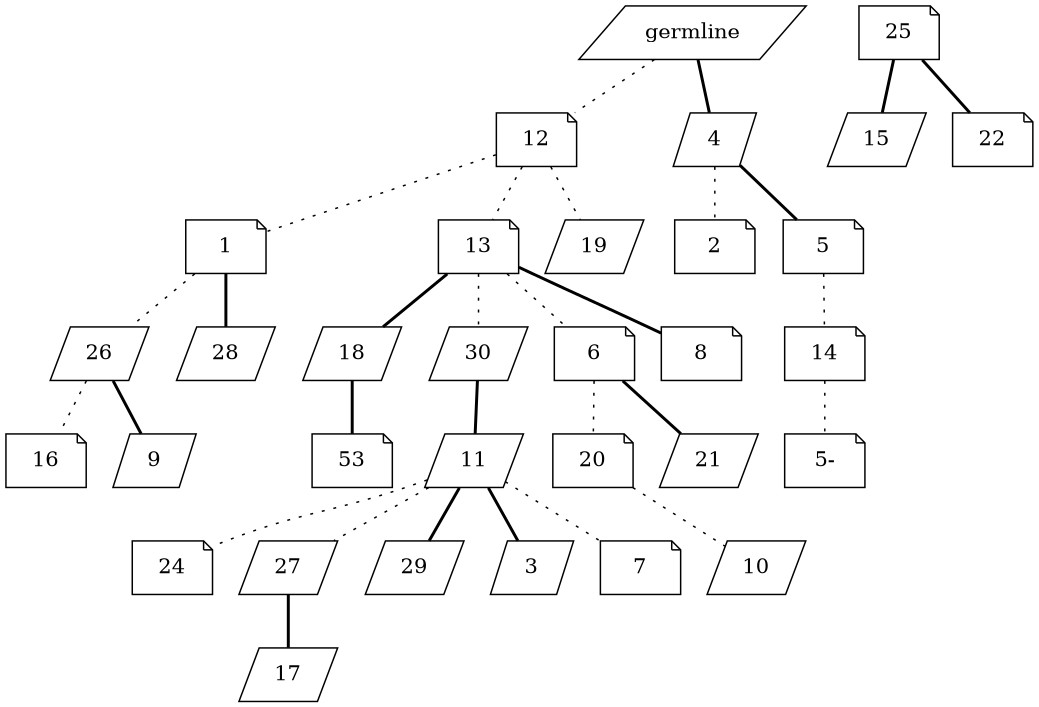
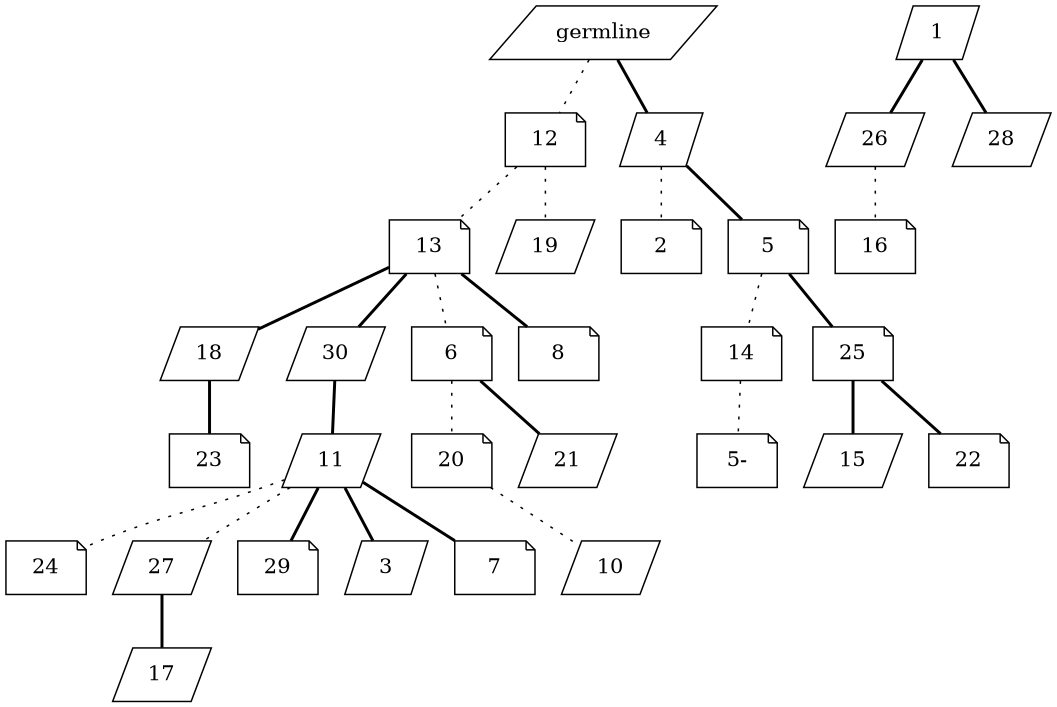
(381, 193) -> none
(226, 247) -> (938, 33)
(163, 300) -> (906, 86)
(479, 300) -> (383, 300)
none -> (811, 300)
(155, 461) -> none
(352, 461) -> (210, 461)
(553, 511) -> (409, 511)
(415, 568) -> (278, 568)
